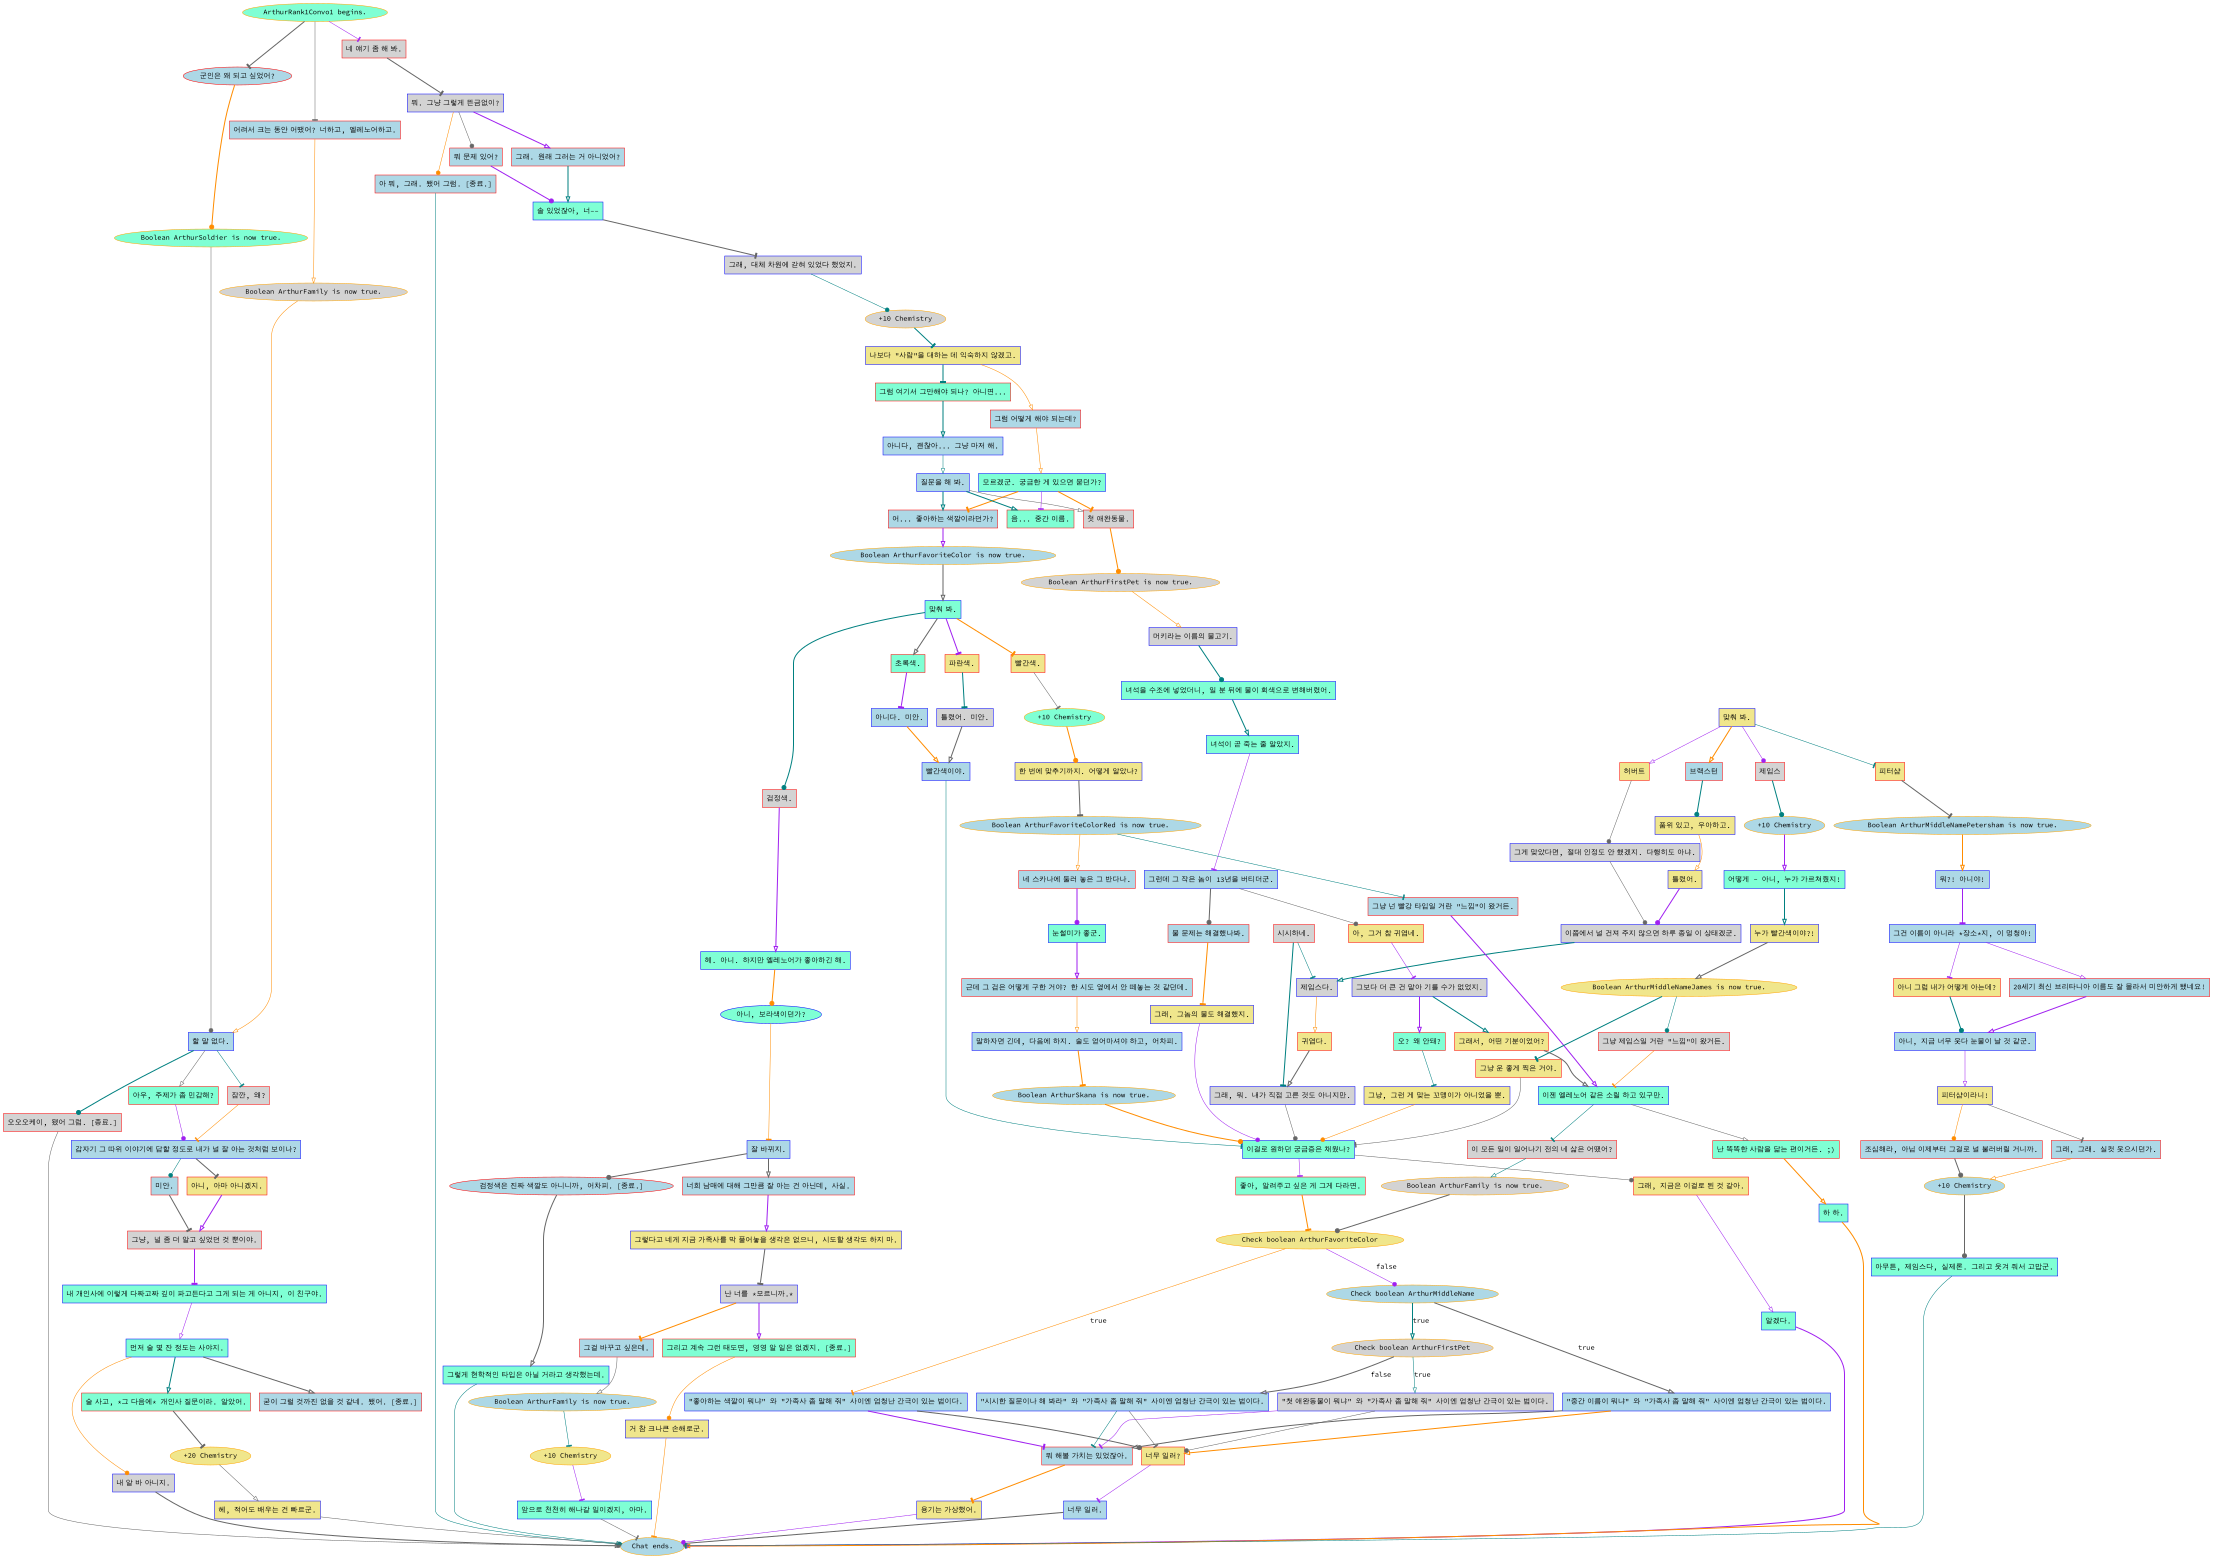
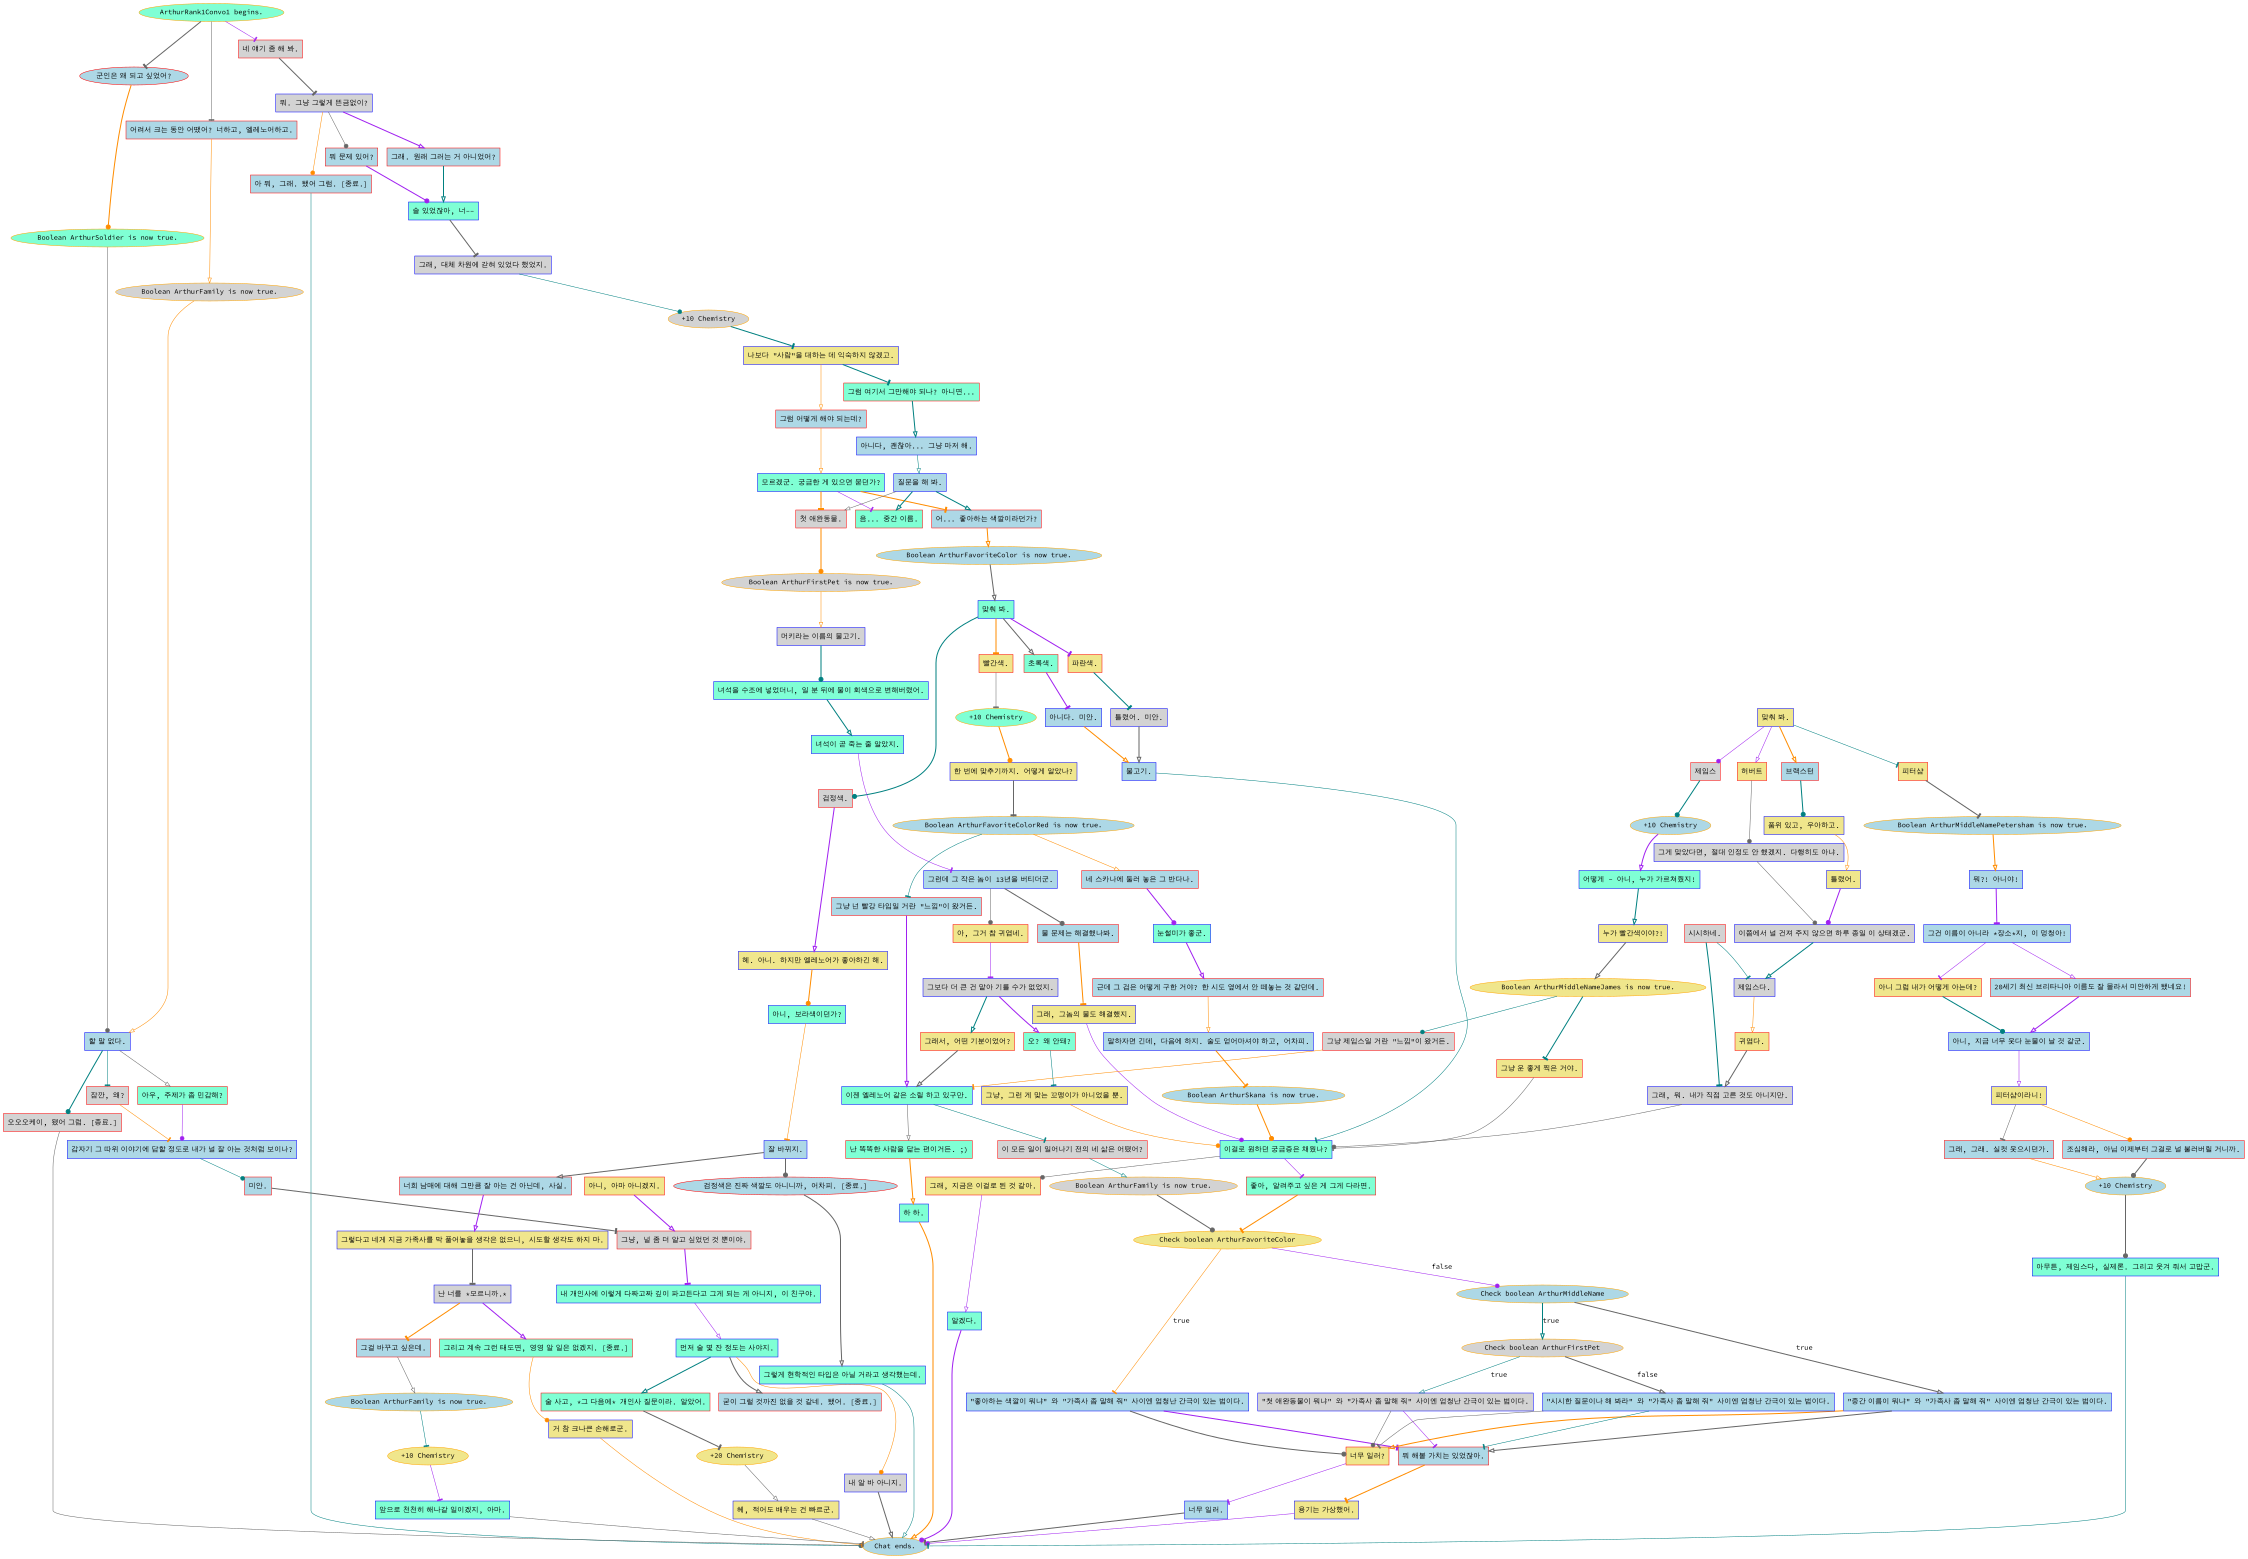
(943, 535) -> (988, 535)
(946, 772) -> (1139, 772)
(776, 960) -> (813, 960)
(771, 1014) -> (807, 1014)
(206, 1167) -> none
